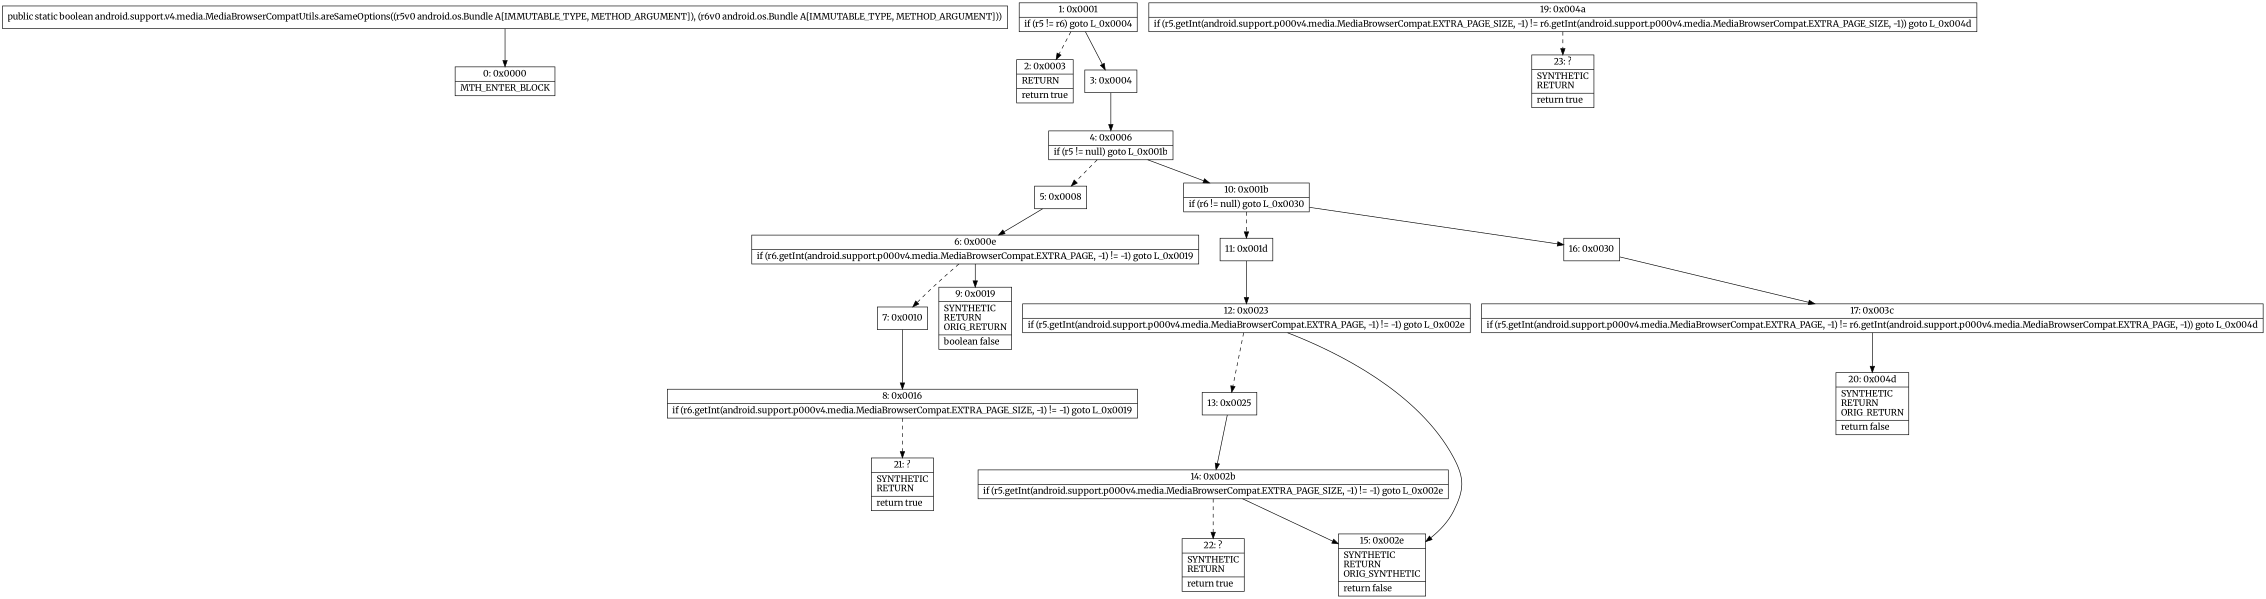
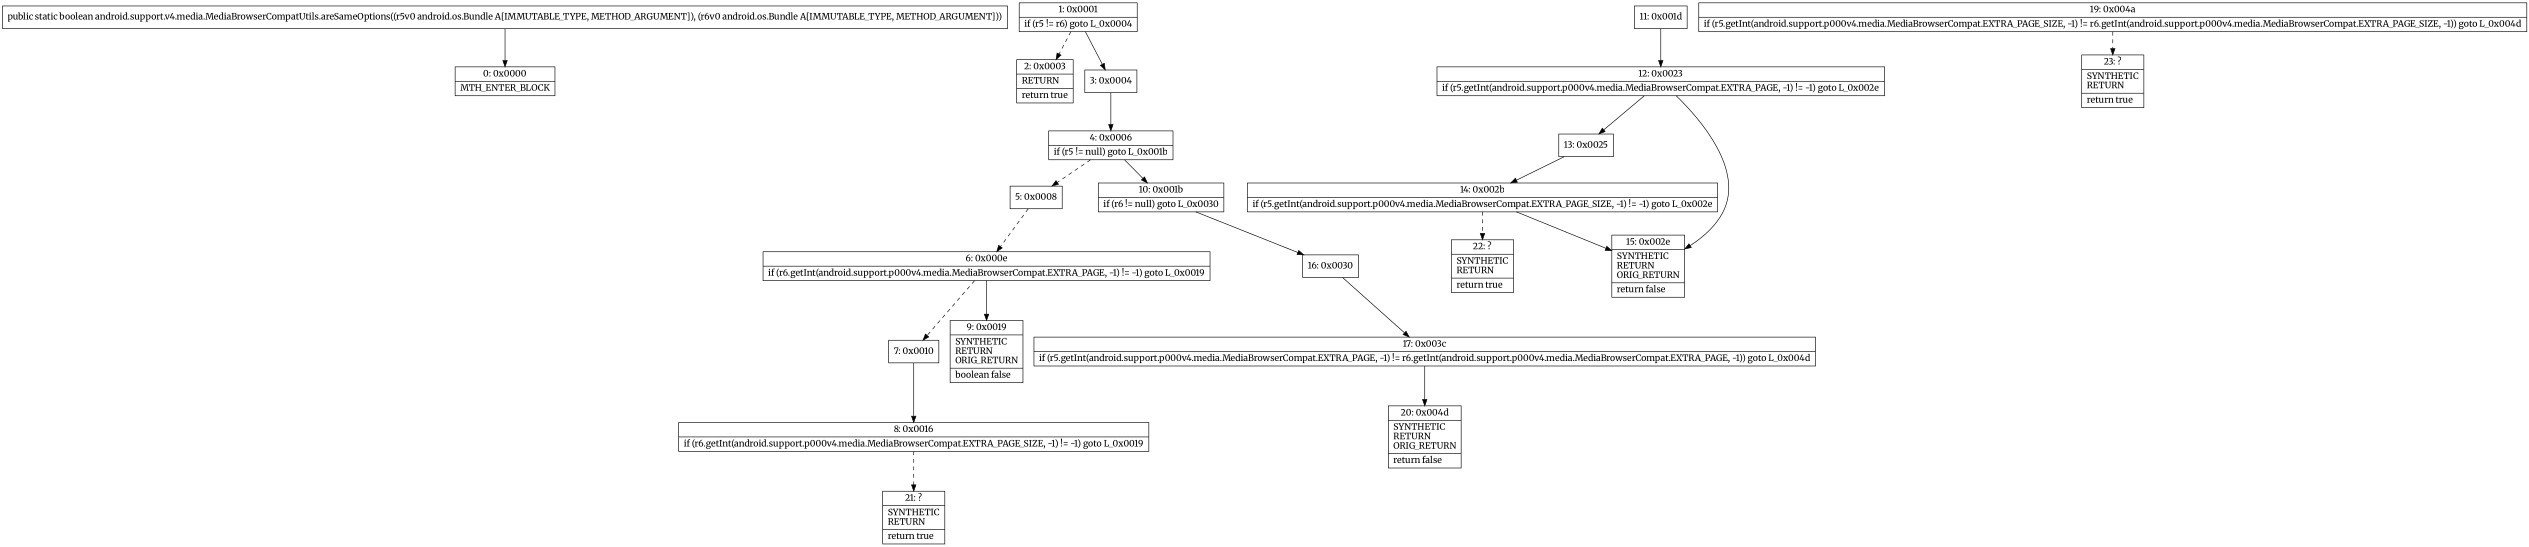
(1023, 220) -> (1014, 228)
(1246, 222) -> none
(1238, 359) -> (1624, 113)
(1382, 574) -> (1648, 275)
